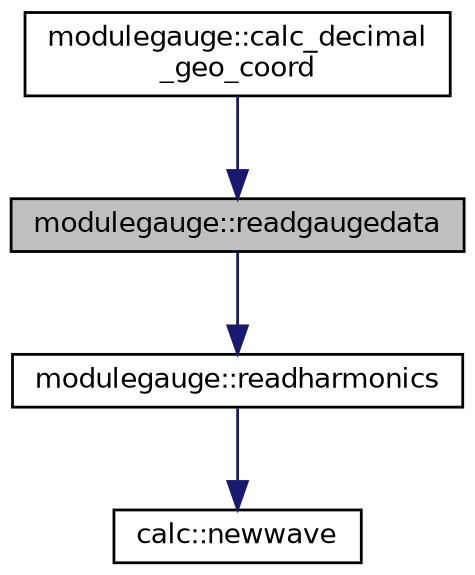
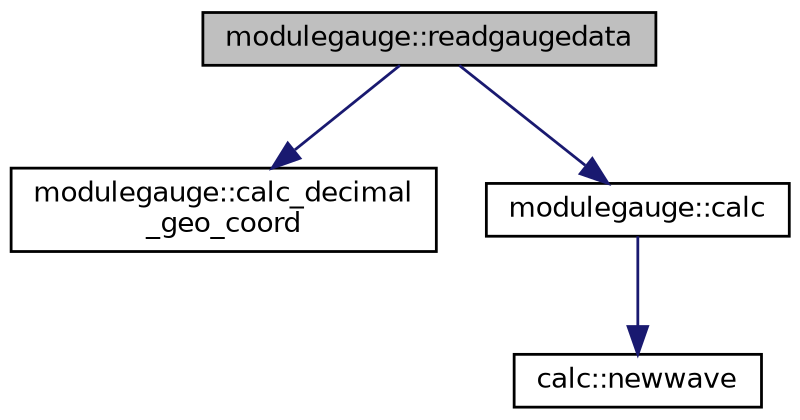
(238, 133) -> (347, 108)
(238, 381) -> (638, 210)
